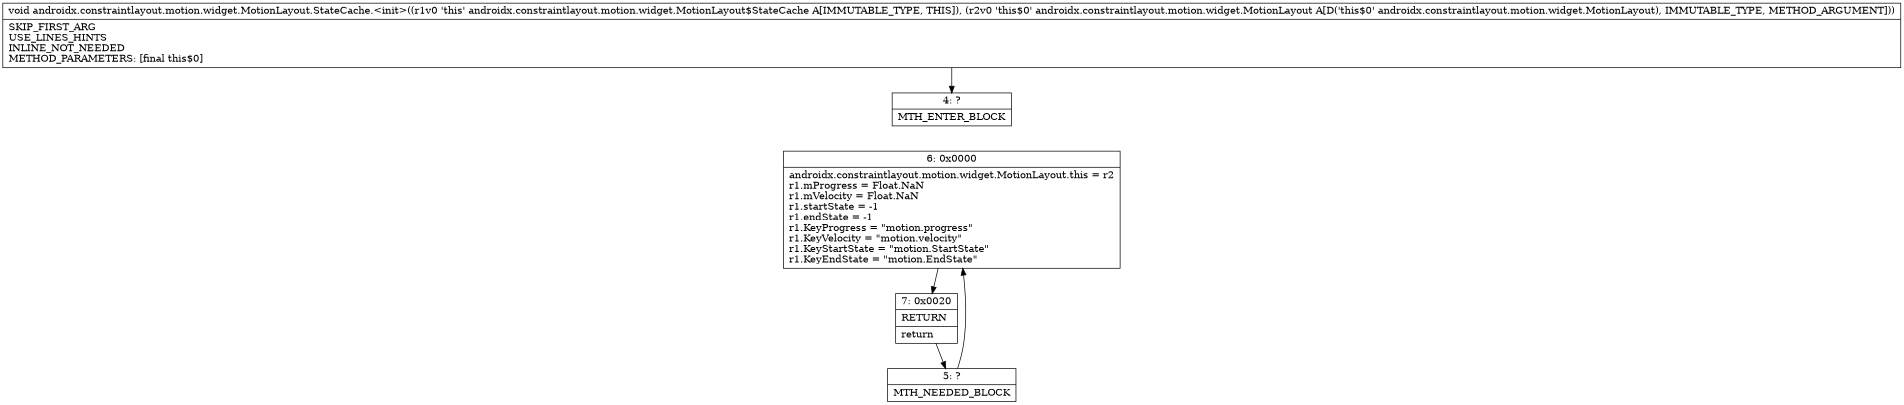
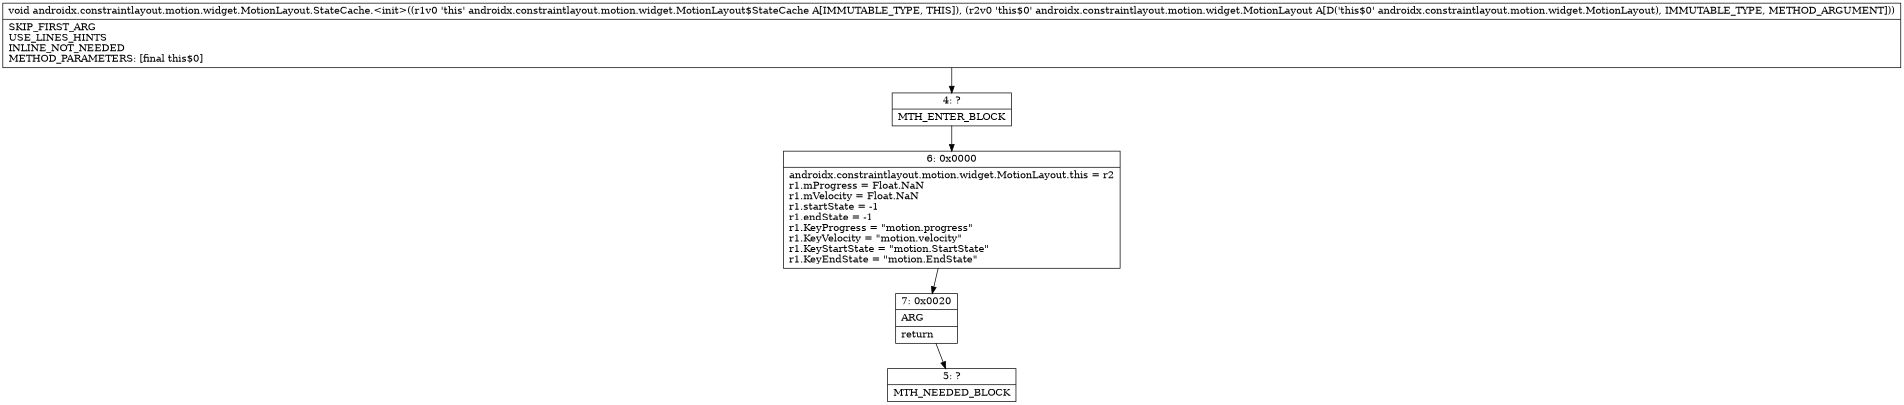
(924, 318) -> (913, 318)
(966, 322) -> (952, 135)
